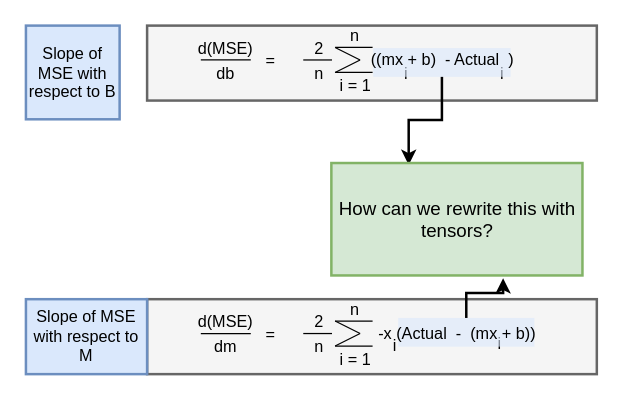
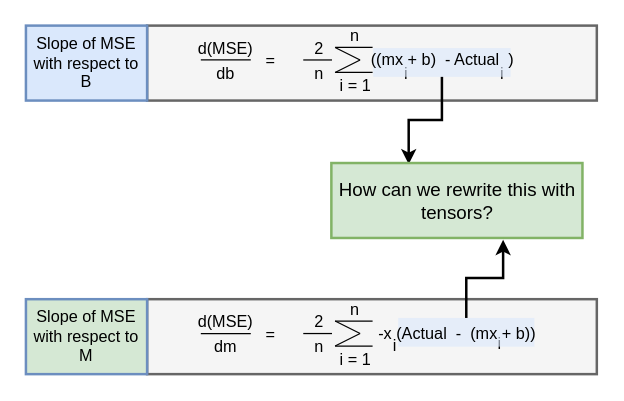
(73, 73) -> (86, 63)
(457, 219) -> (457, 201)
(86, 337) -> (86, 337)
